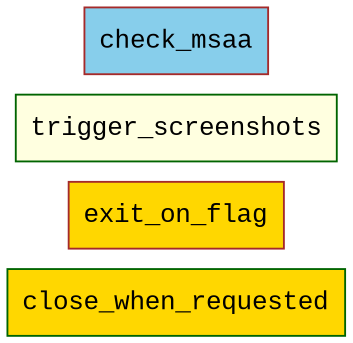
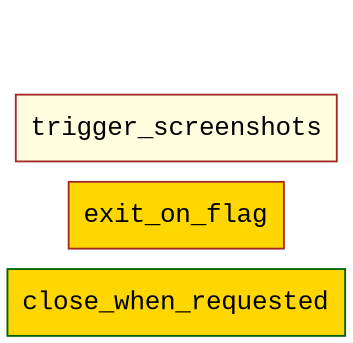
(176, 41) -> none
(176, 128) -> (176, 128)
